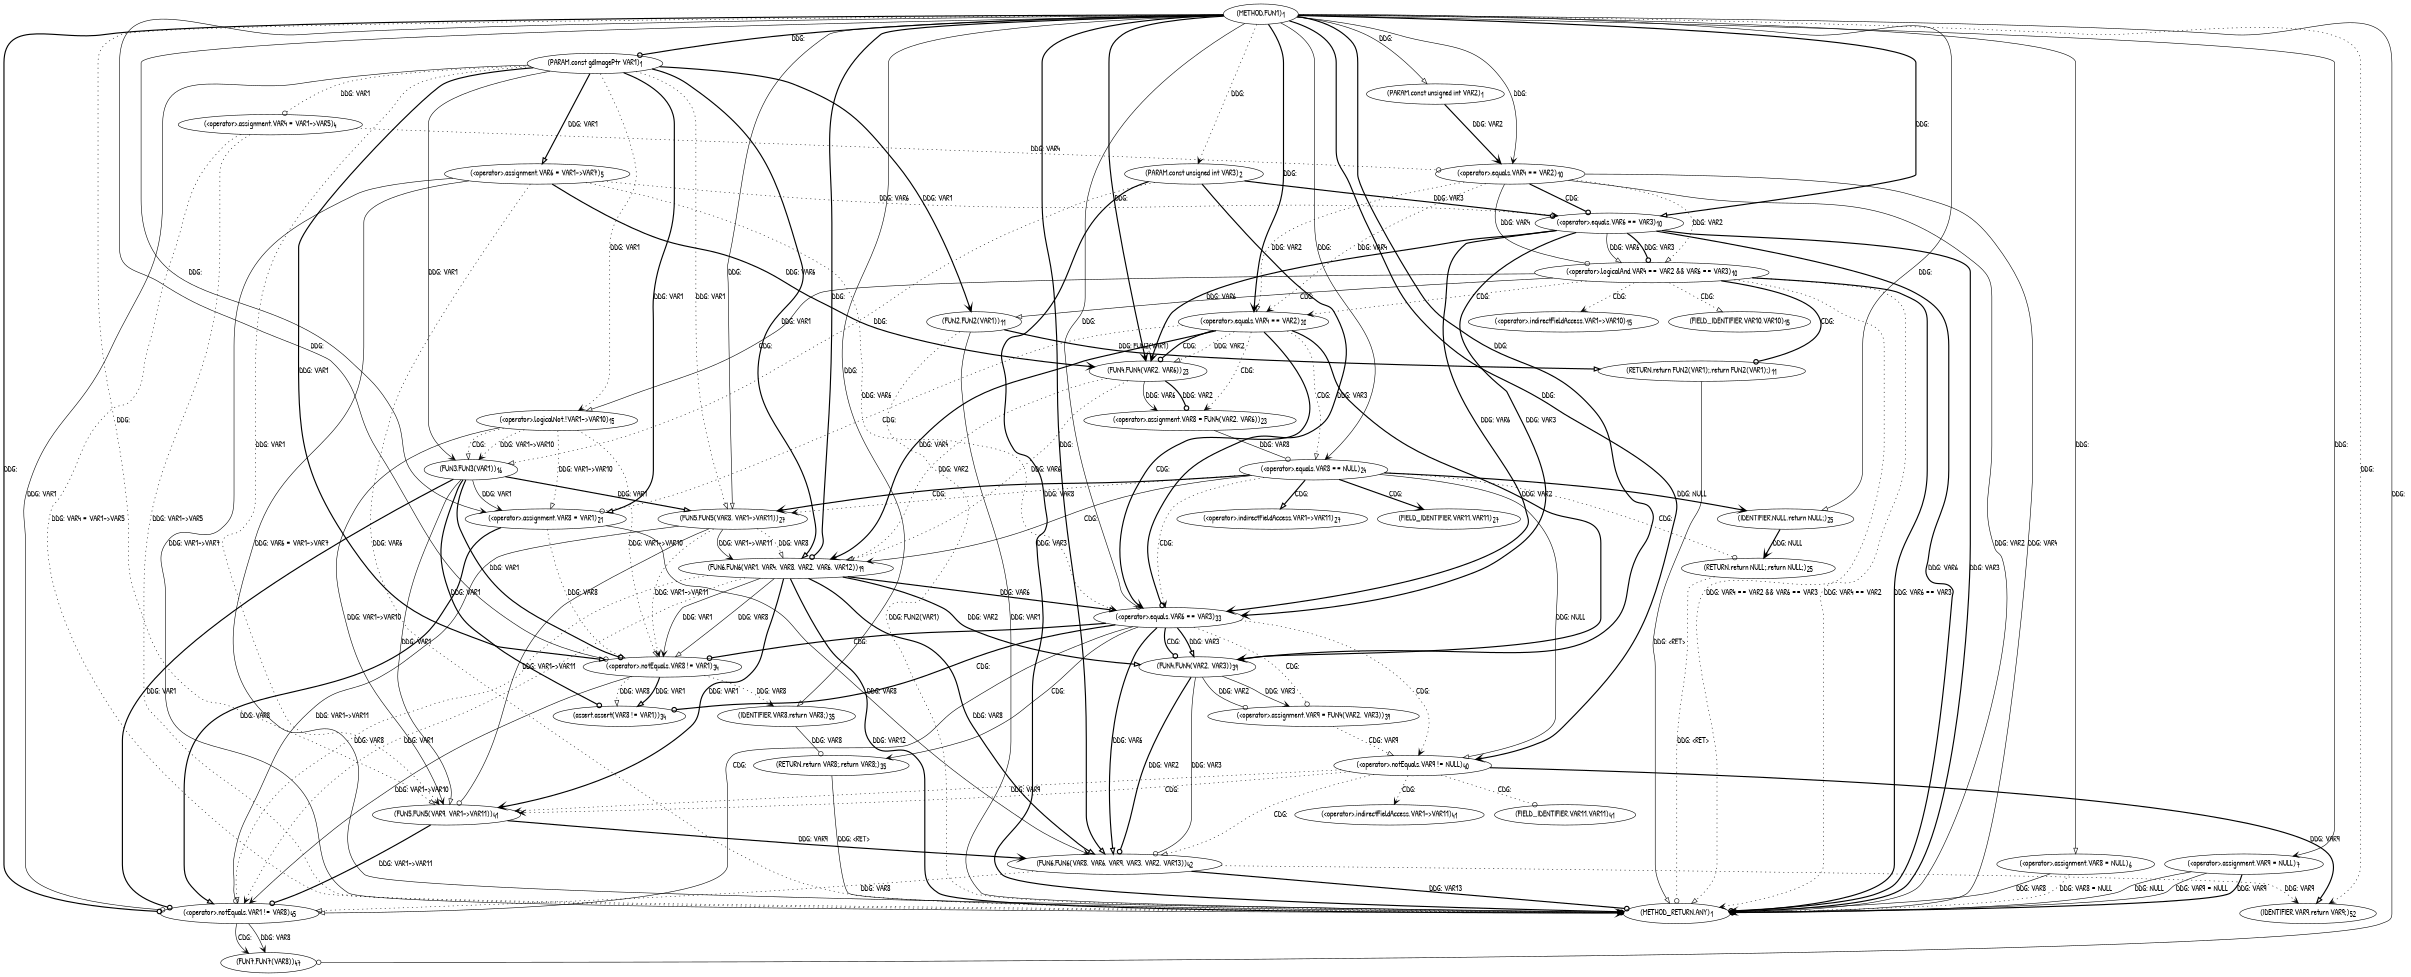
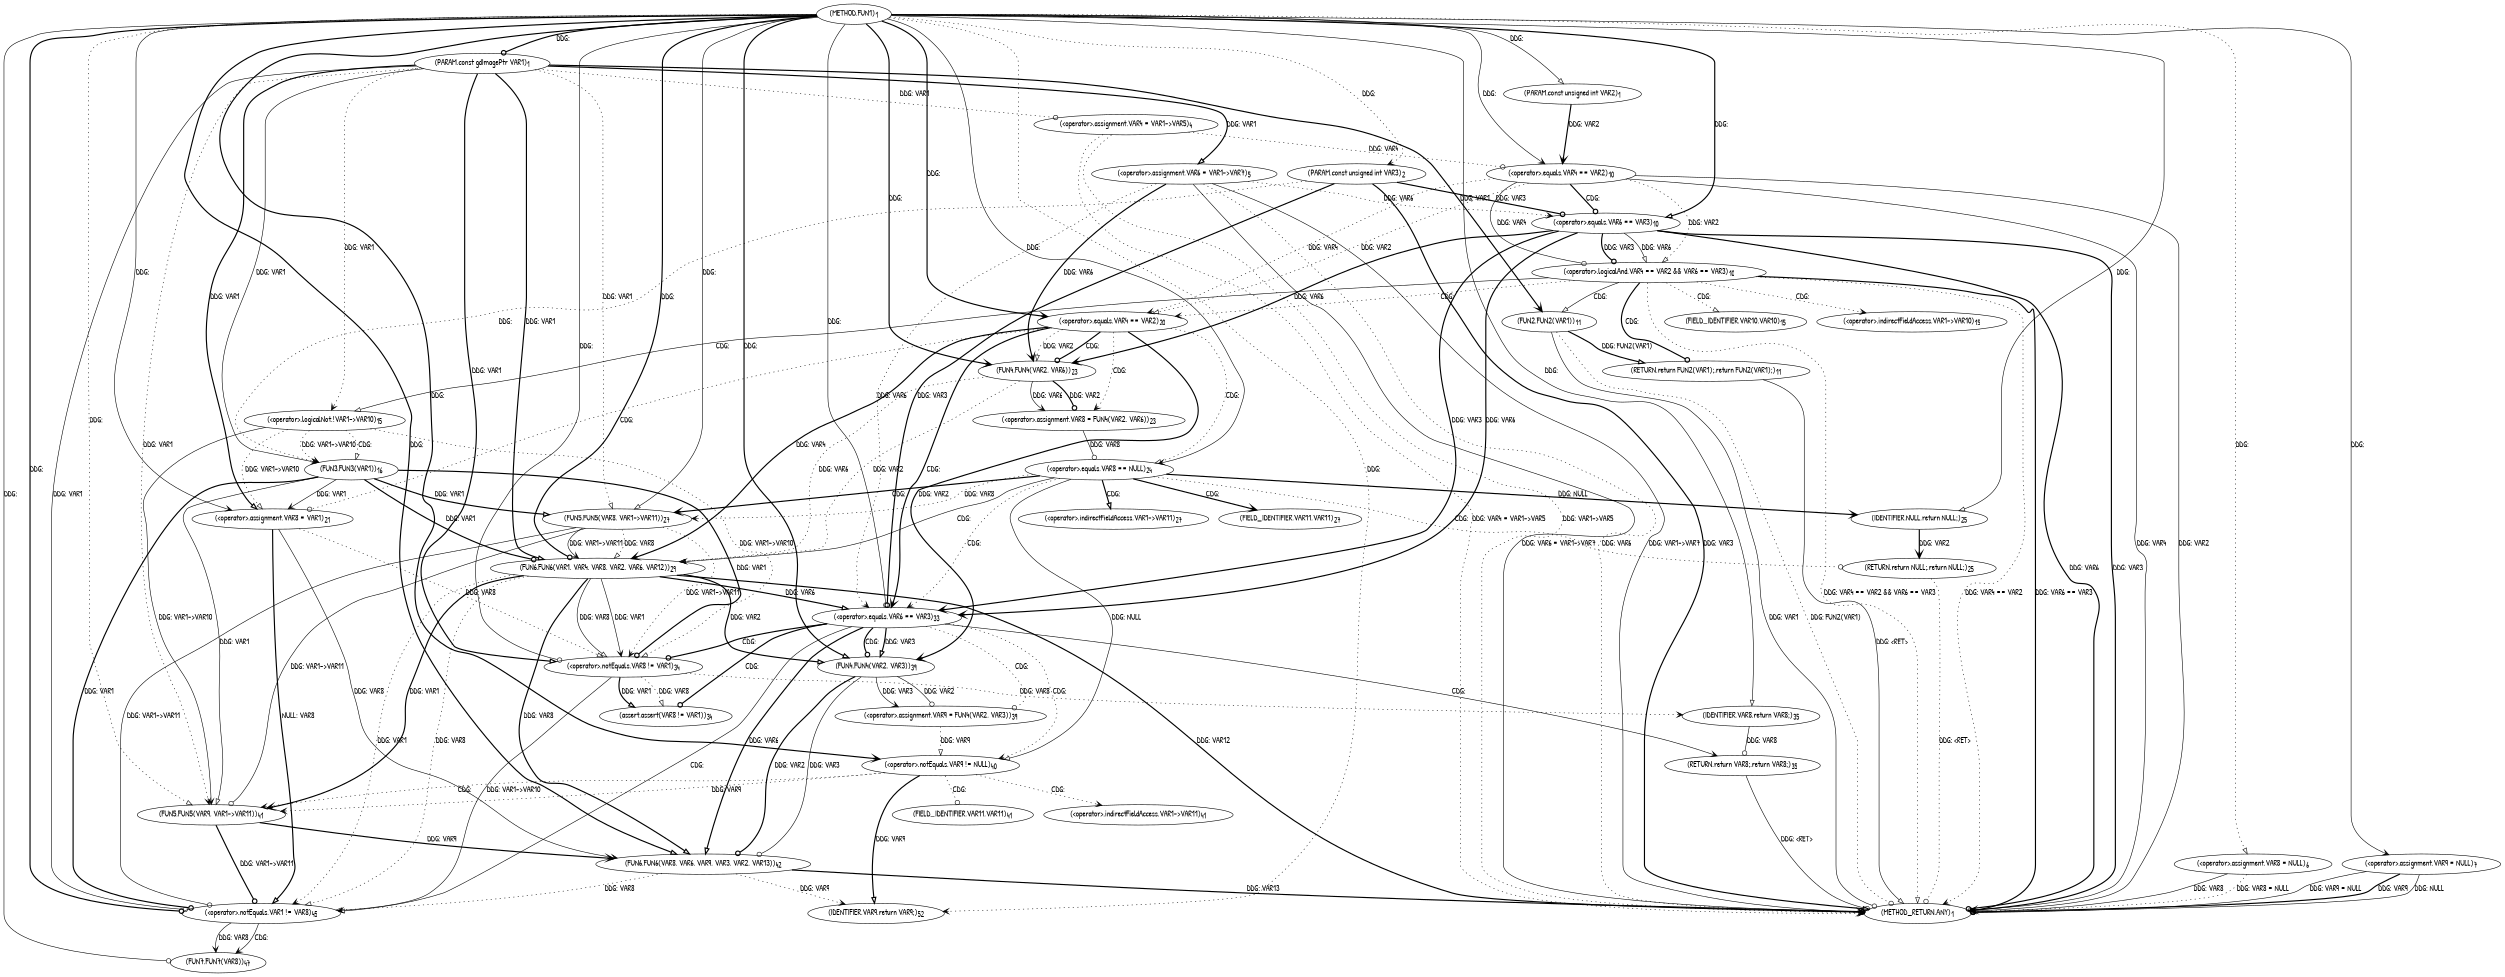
(2076, 65) -> (1965, 34)
(1788, 544) -> (1935, 544)
(861, 568) -> (673, 568)
(467, 623) -> (444, 528)
(255, 716) -> (298, 716)
(1384, 741) -> (955, 741)
(1268, 807) -> none
